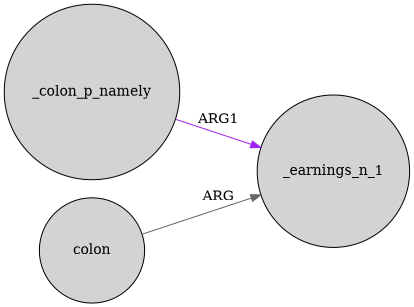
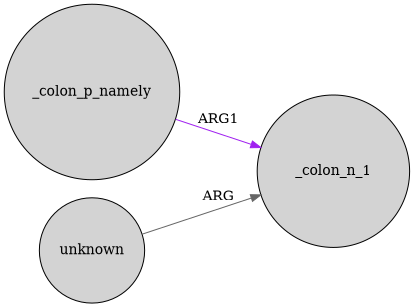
(333, 171) -> (333, 171)
(92, 250) -> (92, 250)
